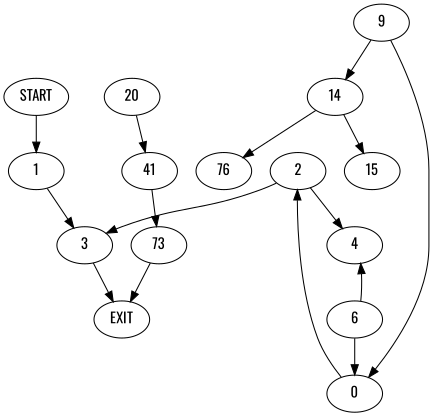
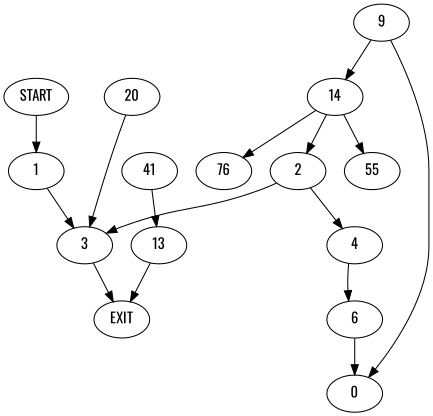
(140, 129) -> (108, 166)
(372, 171) -> (372, 171)
(159, 245) -> (159, 245)
(362, 287) -> (348, 277)
(305, 293) -> (319, 129)
